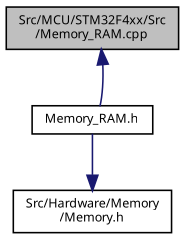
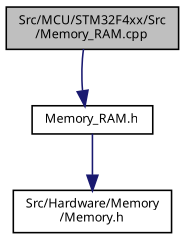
(103, 86) -> (82, 70)
